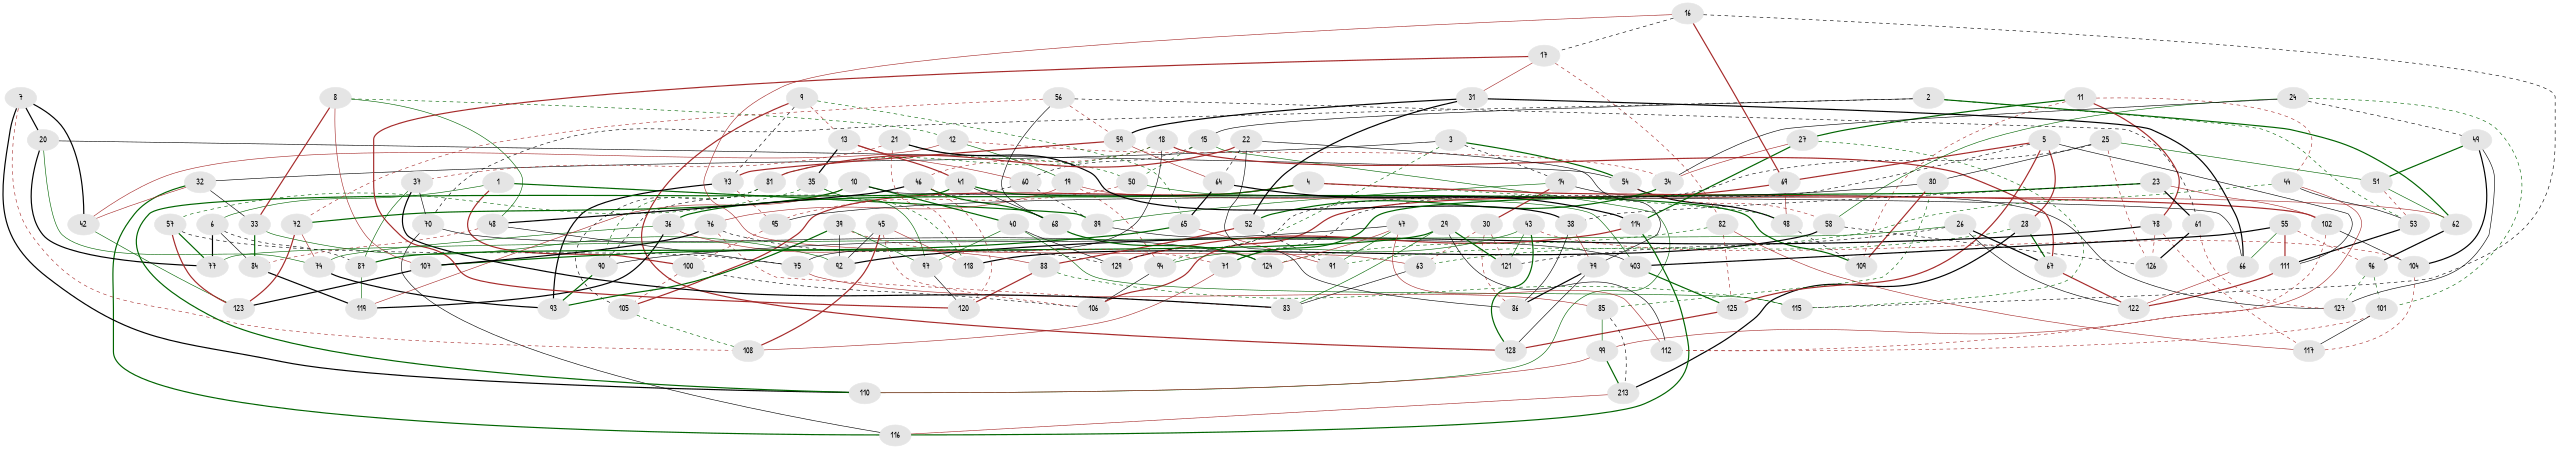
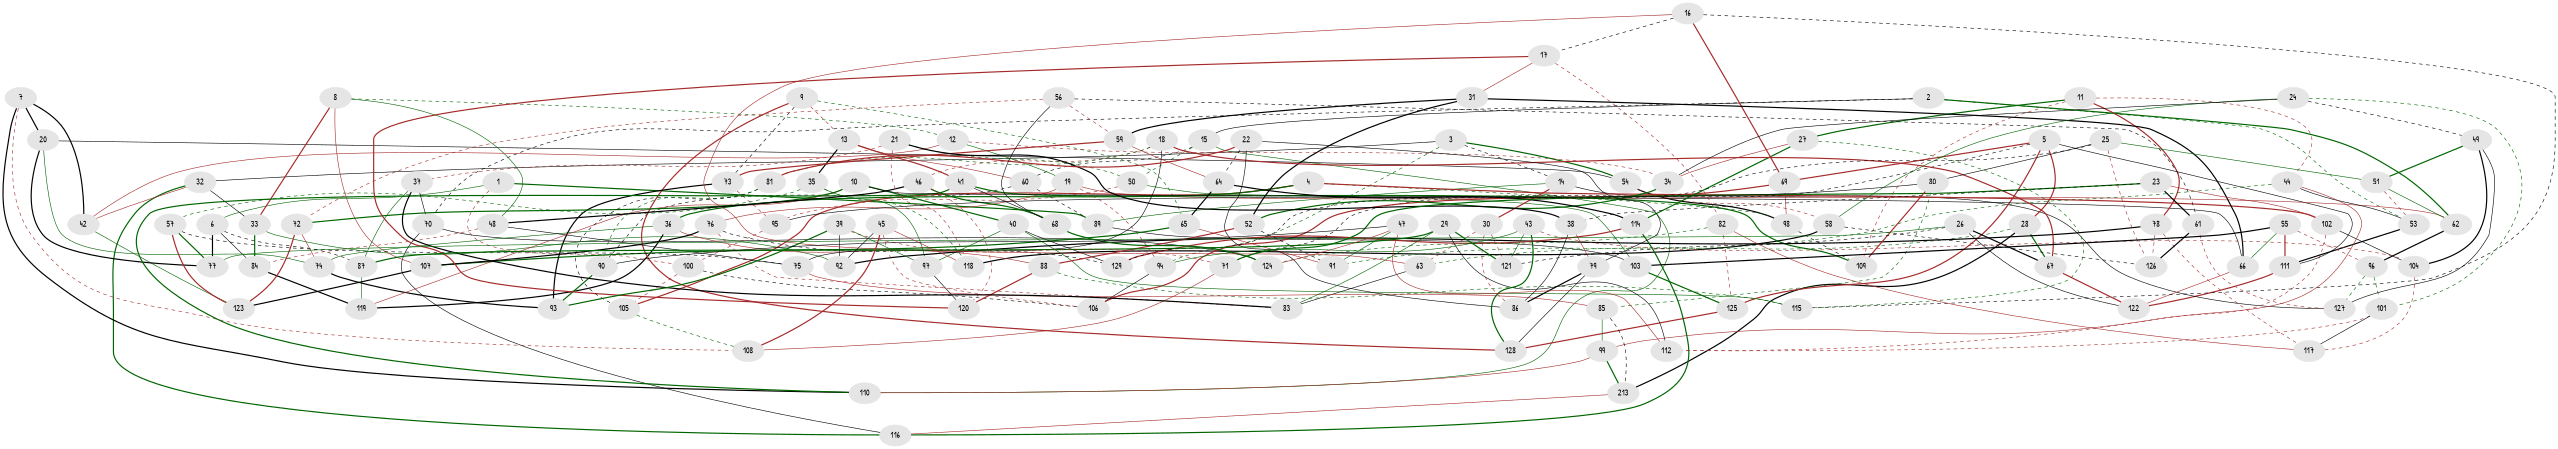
(545, 253) -> (545, 253)
(1636, 267) -> (1636, 267)
